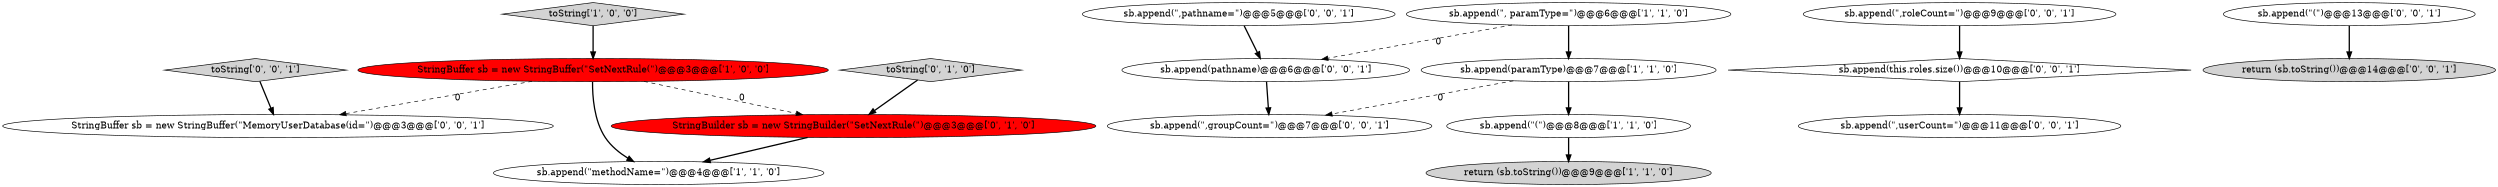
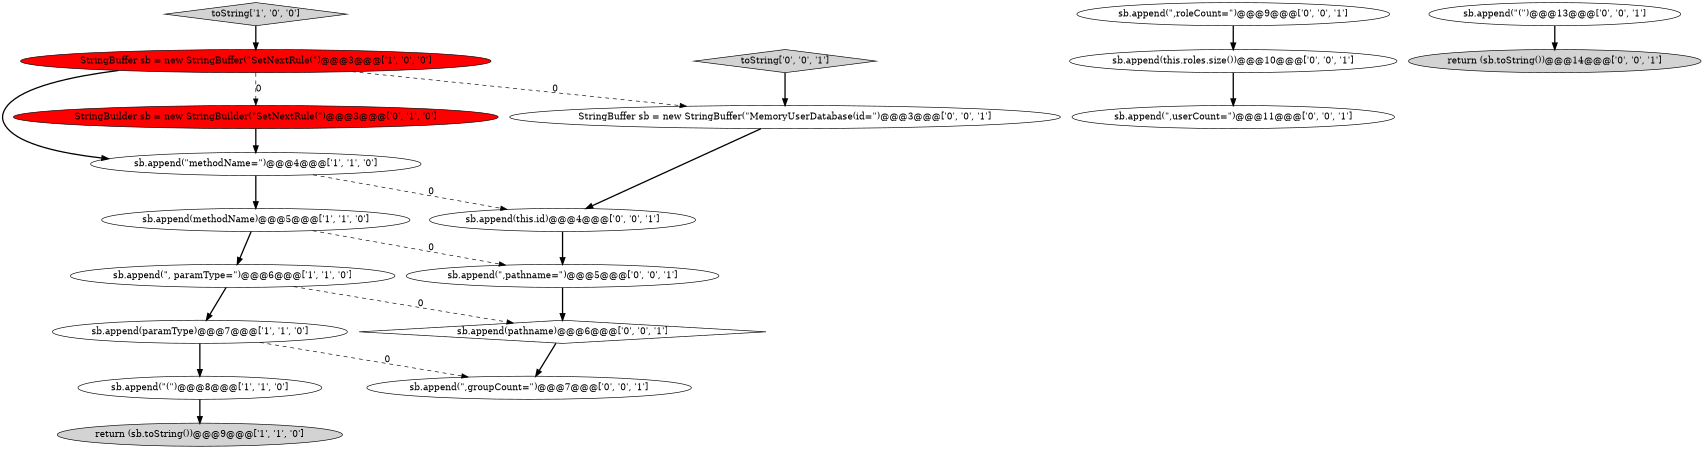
(931, 70) -> none
(1266, 70) -> (563, 332)
(1960, 70) -> (1233, 61)
none -> (256, 220)
none -> (563, 220)
